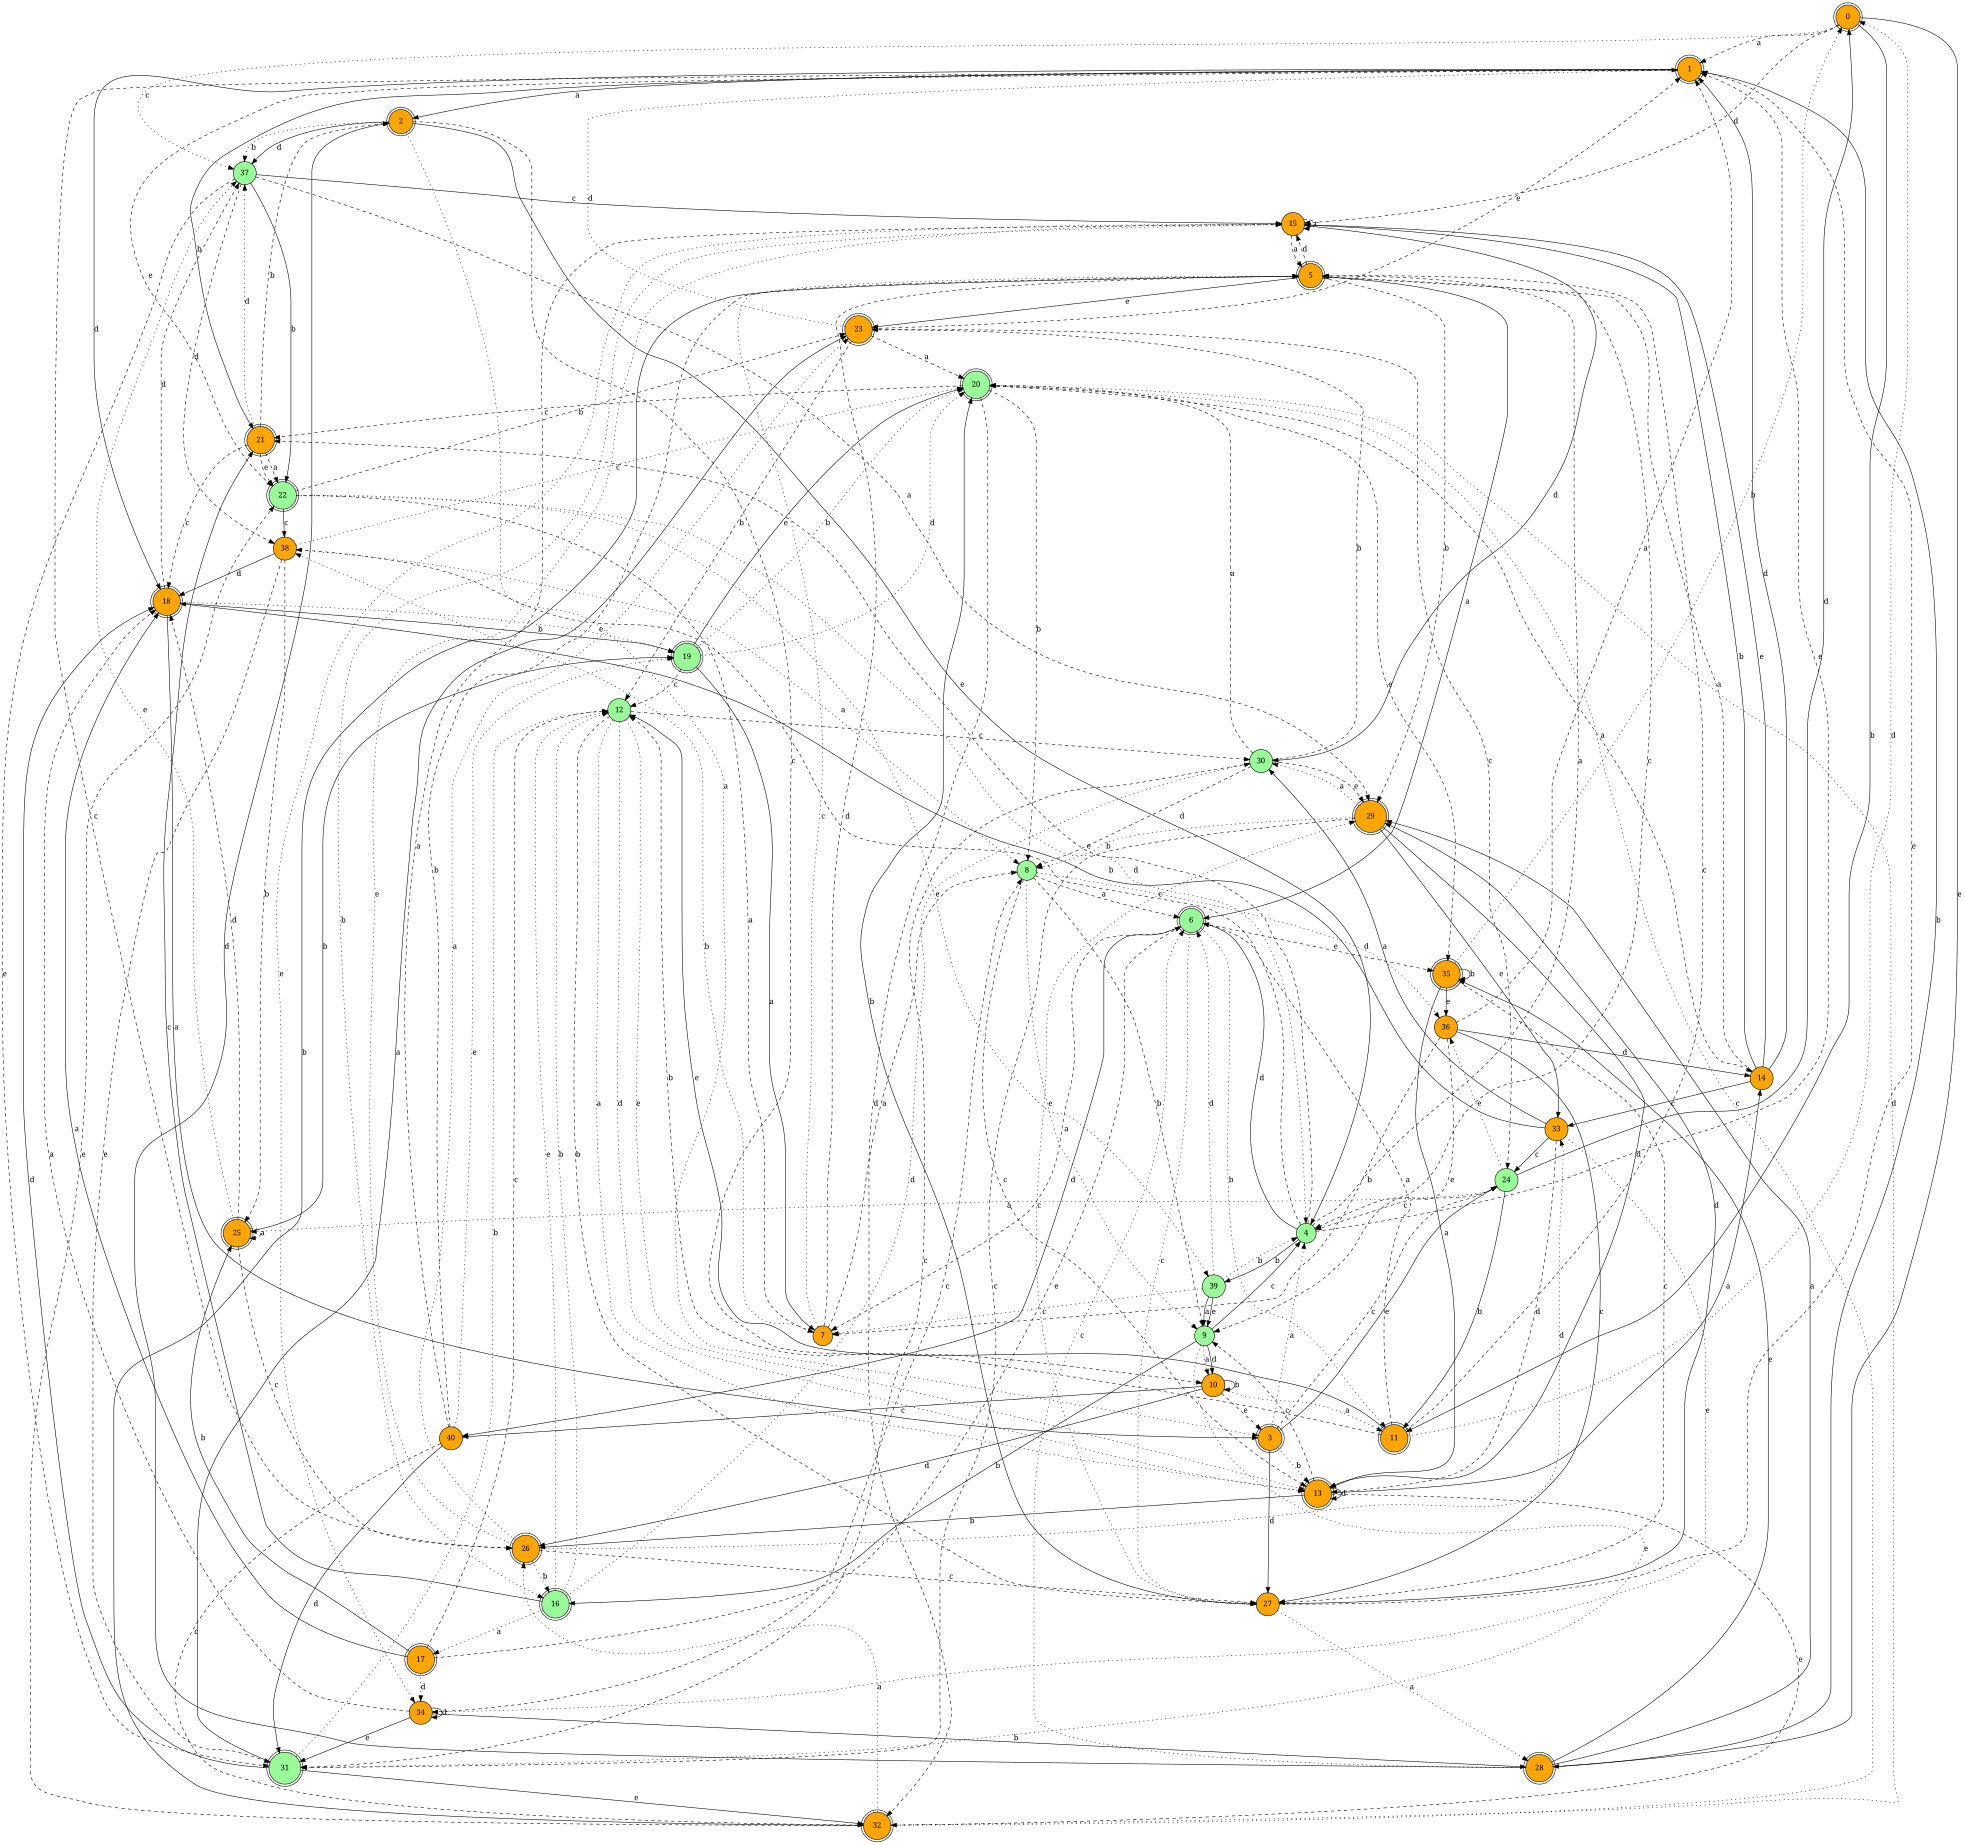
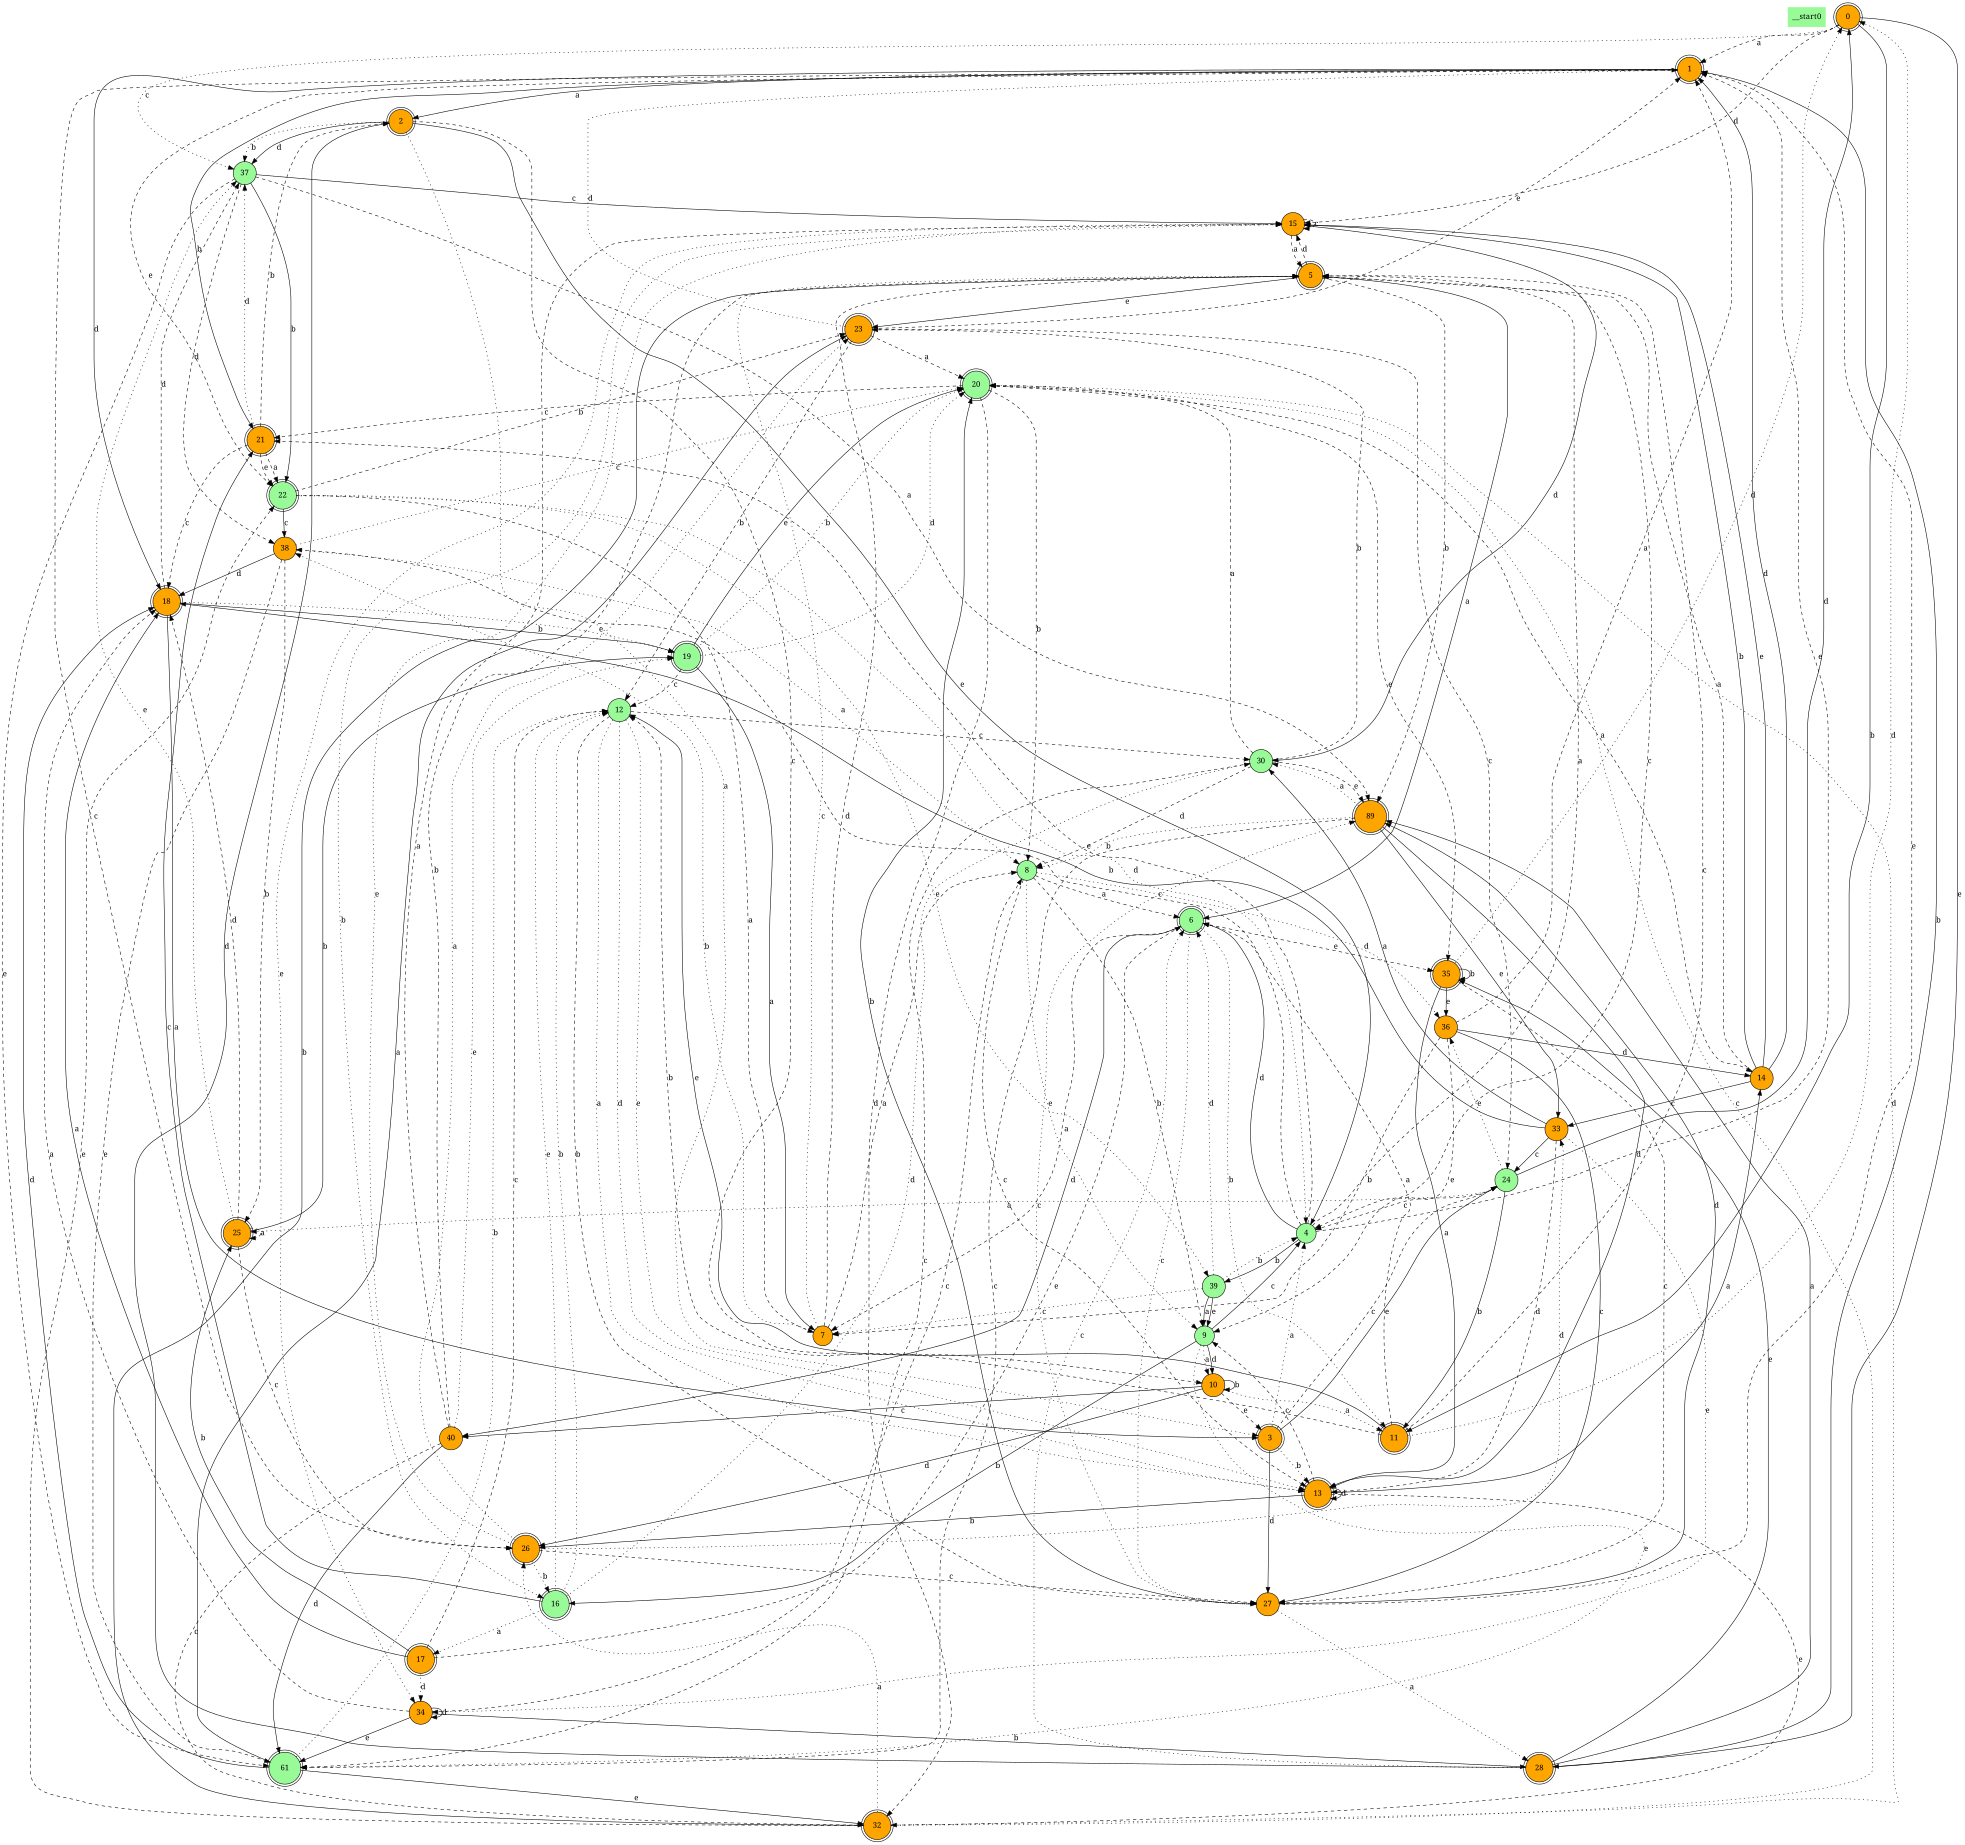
none -> (1807, 17)
(1753, 495) -> (1753, 495)
(1371, 817) -> (1371, 817)
(285, 1768) -> (285, 1768)
